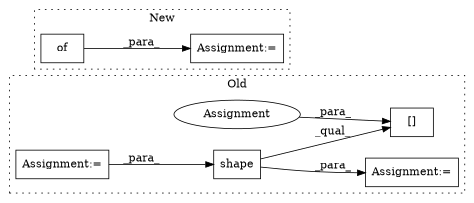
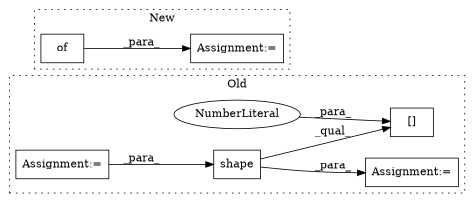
(237, 114) -> (237, 114)
